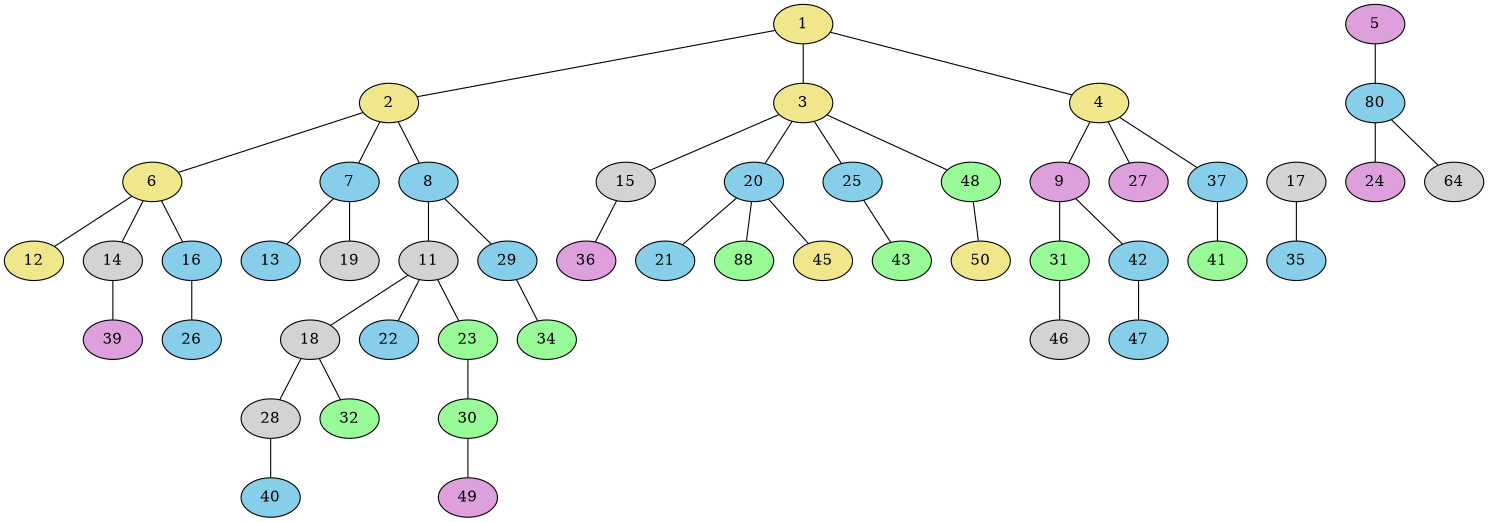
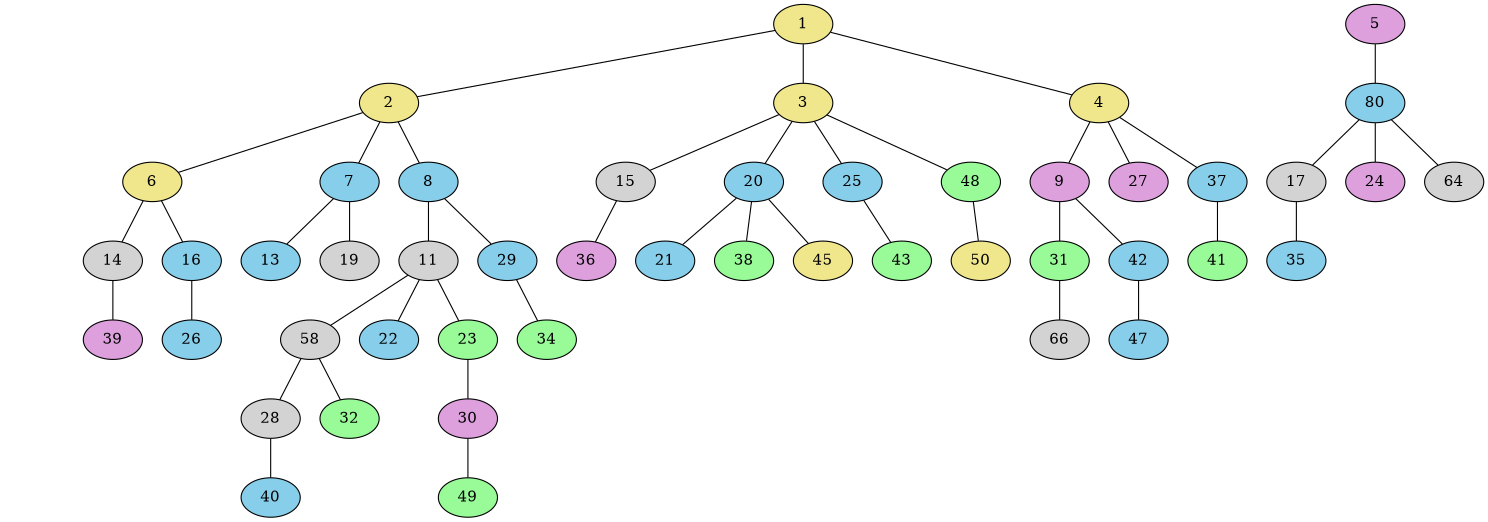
none -> (1336, 142)
(34, 261) -> none
(744, 261) -> (744, 261)
(310, 340) -> (310, 340)
(1060, 340) -> (1060, 340)
(468, 419) -> (468, 419)
(468, 498) -> (468, 498)
